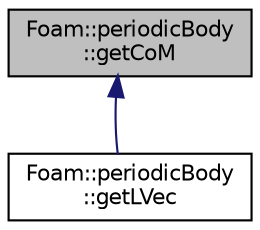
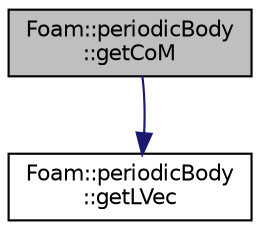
(116, 126) -> (144, 104)
